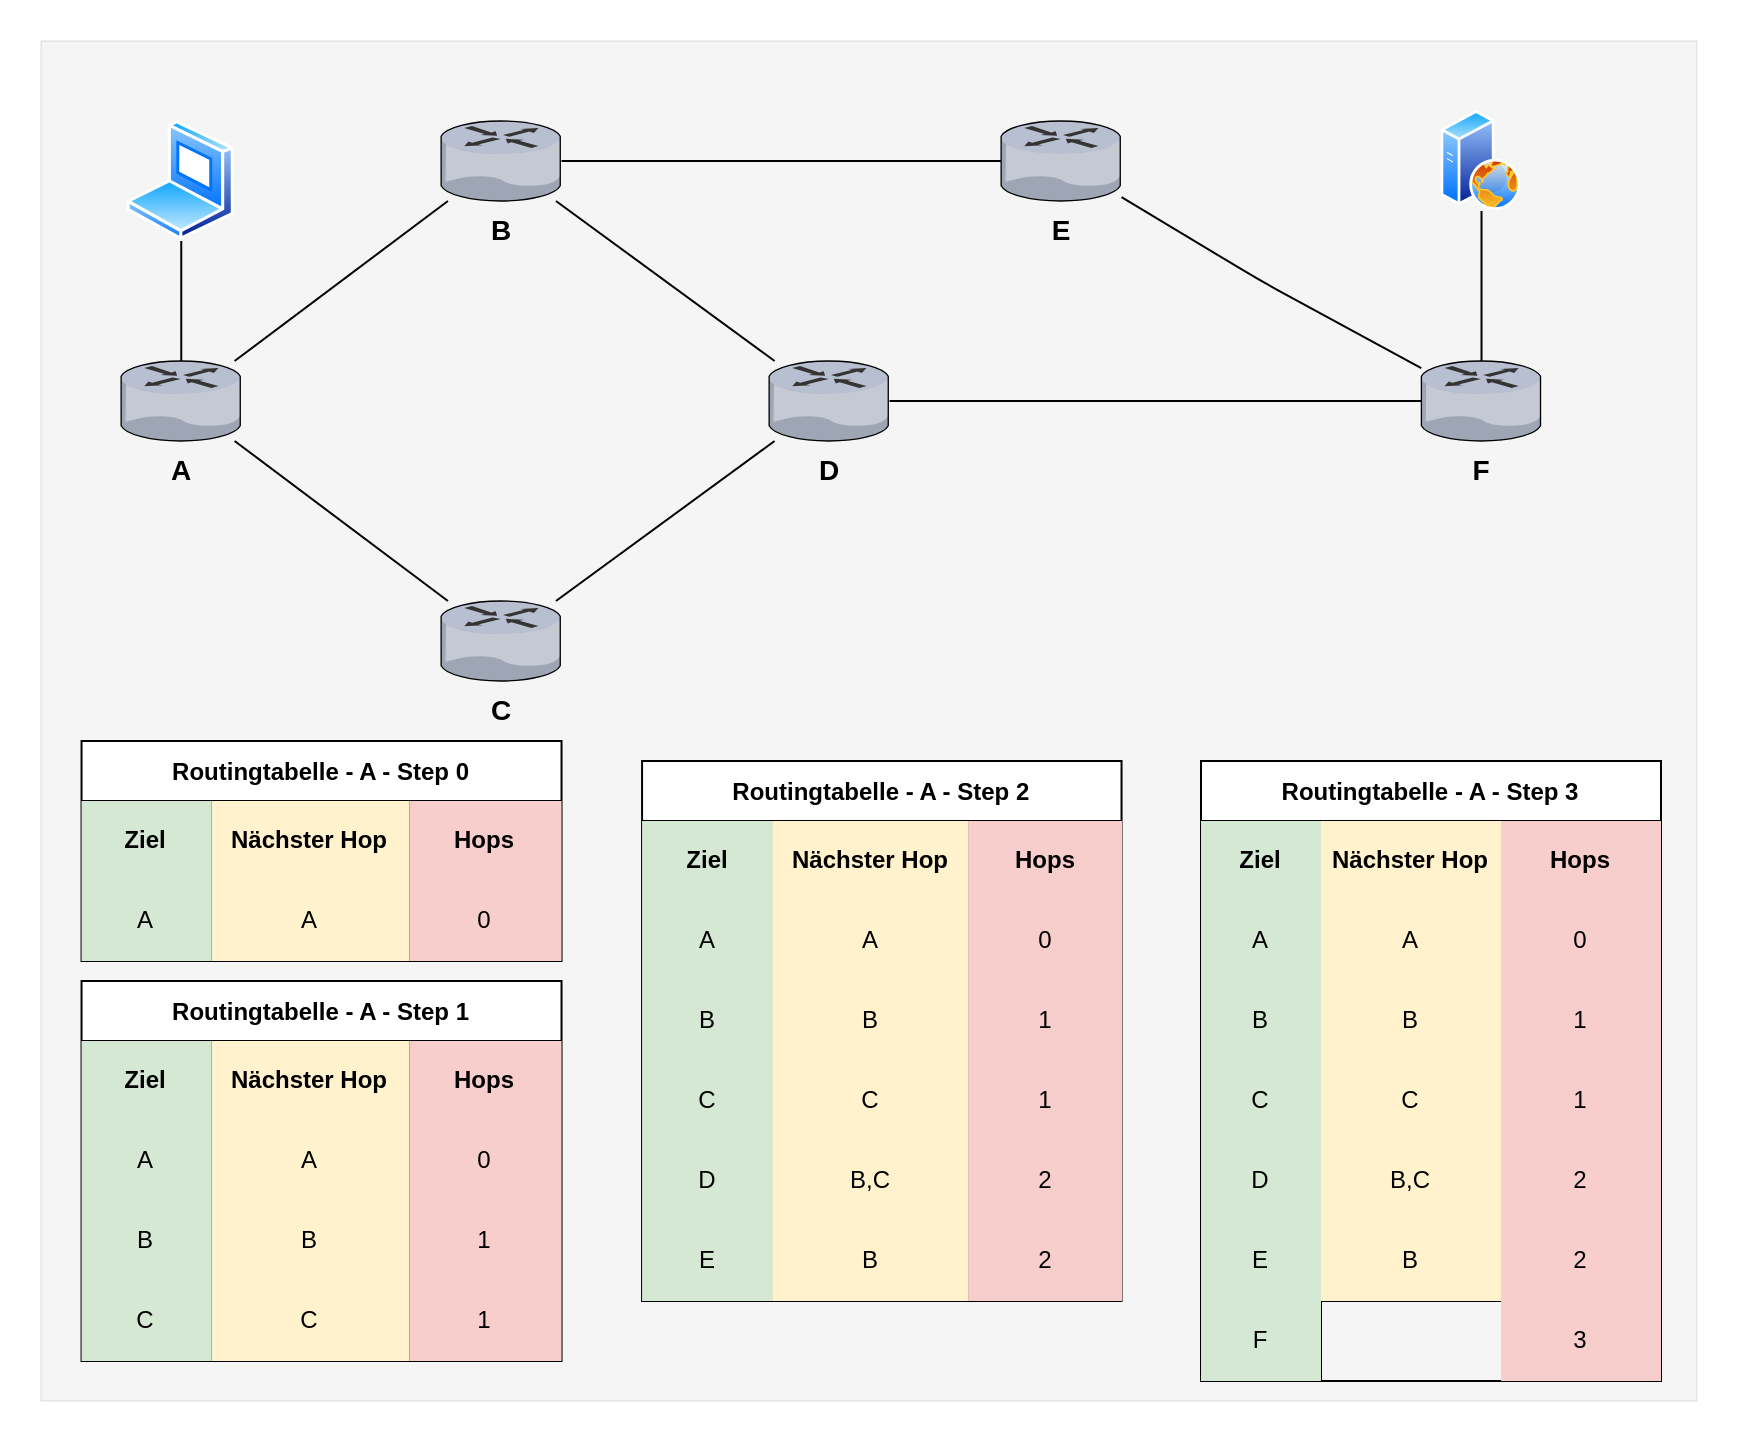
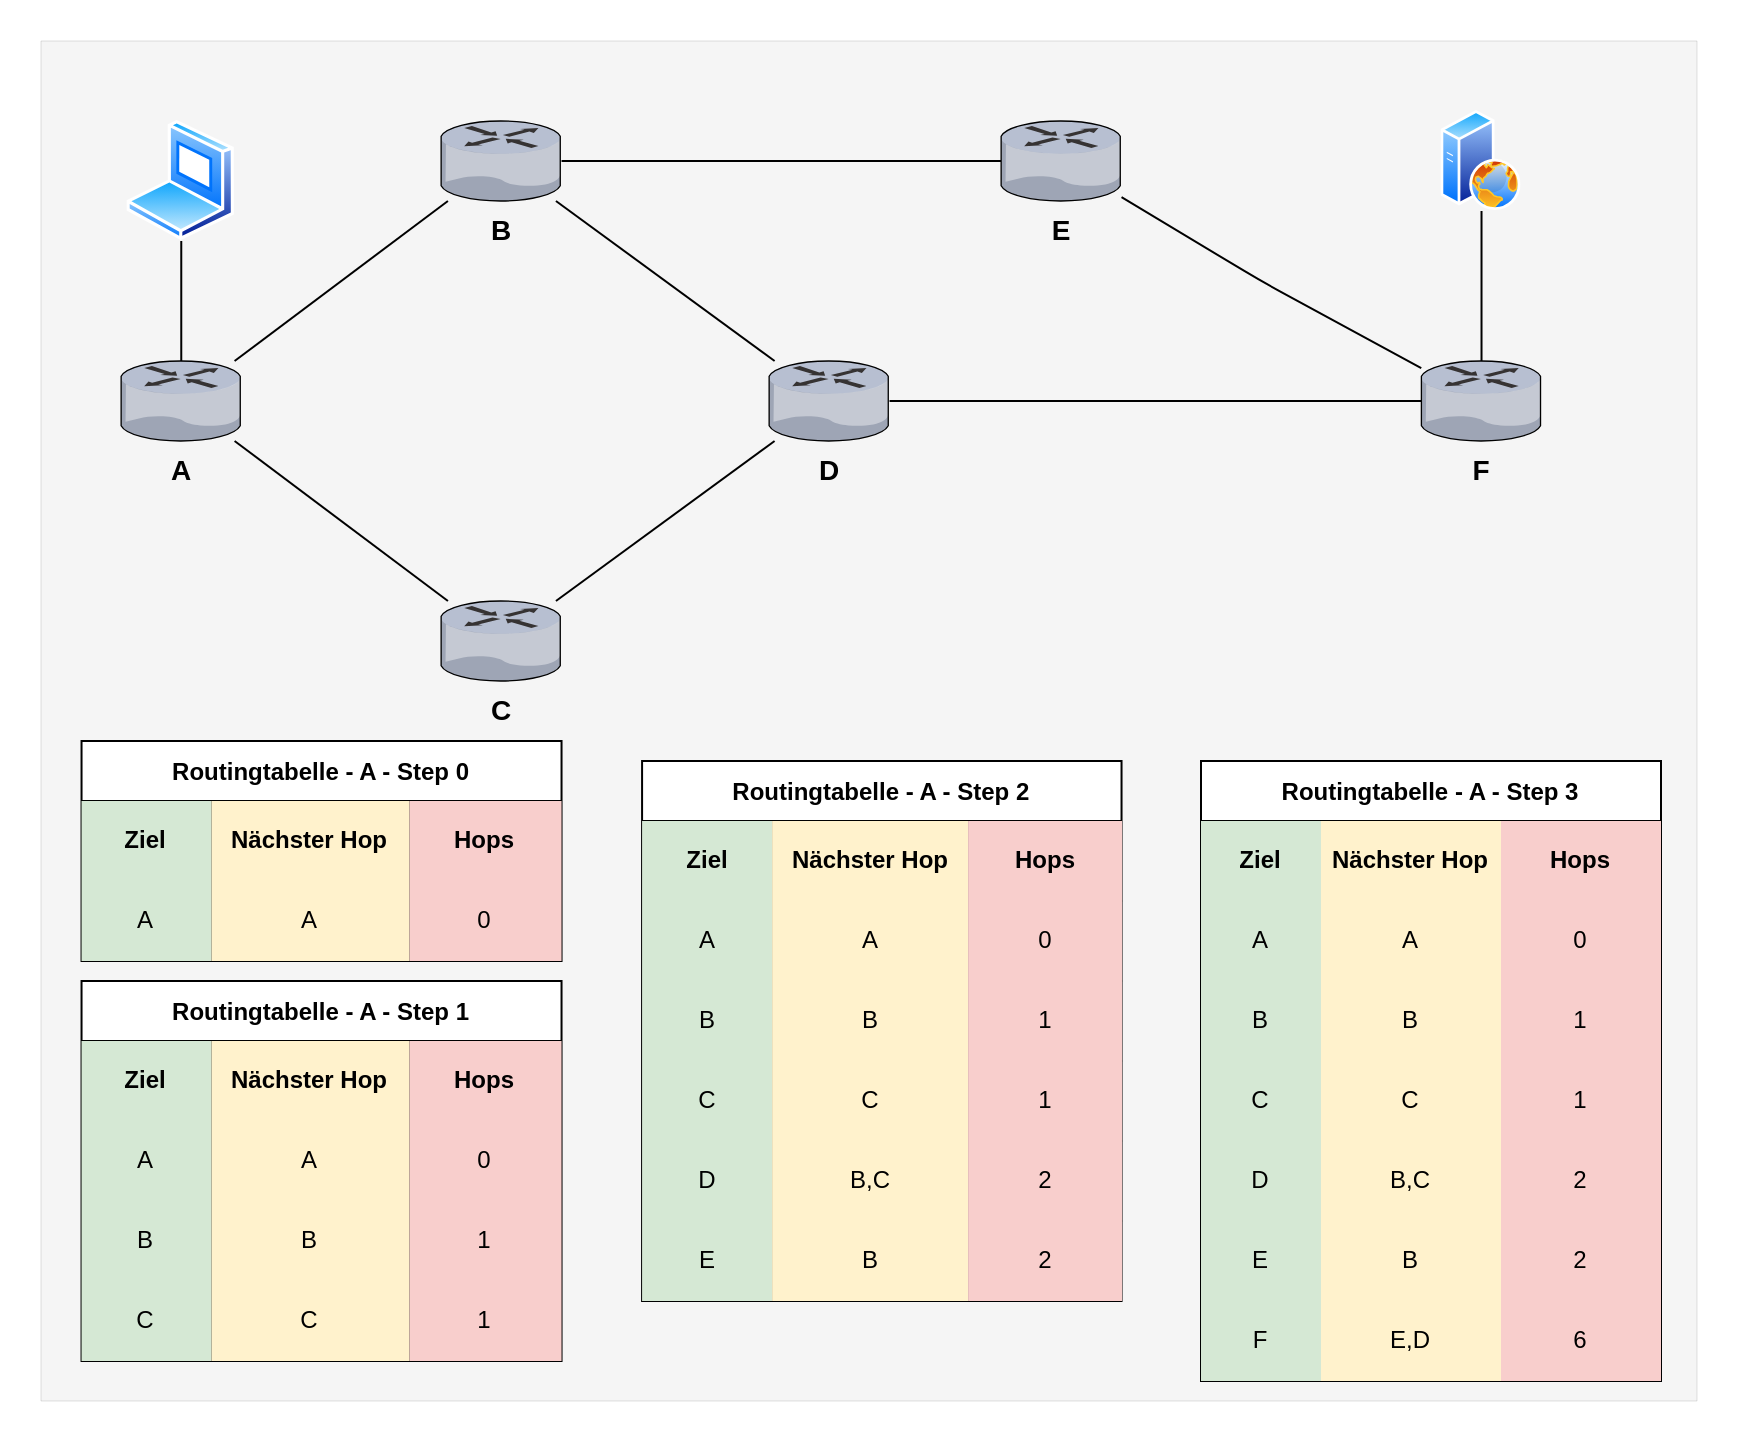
none -> (1411, 1341)
(1581, 1341) -> (1581, 1341)
